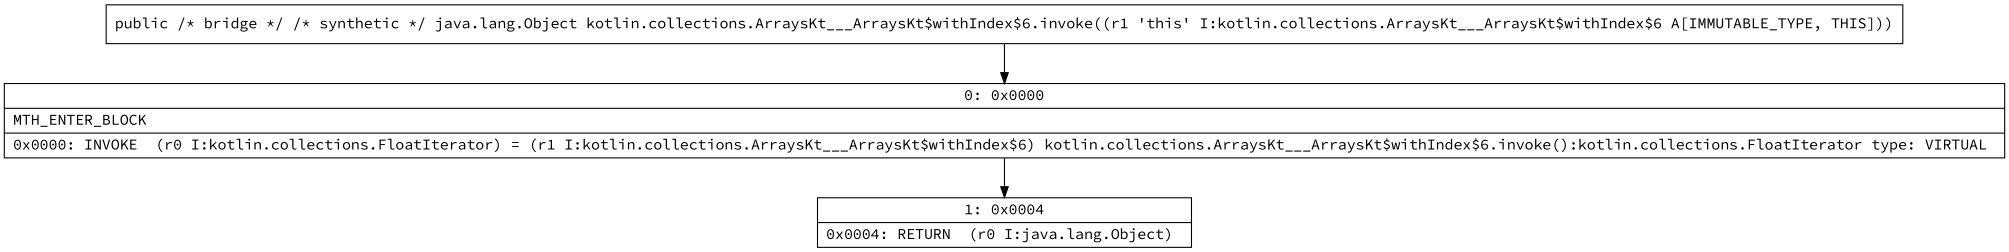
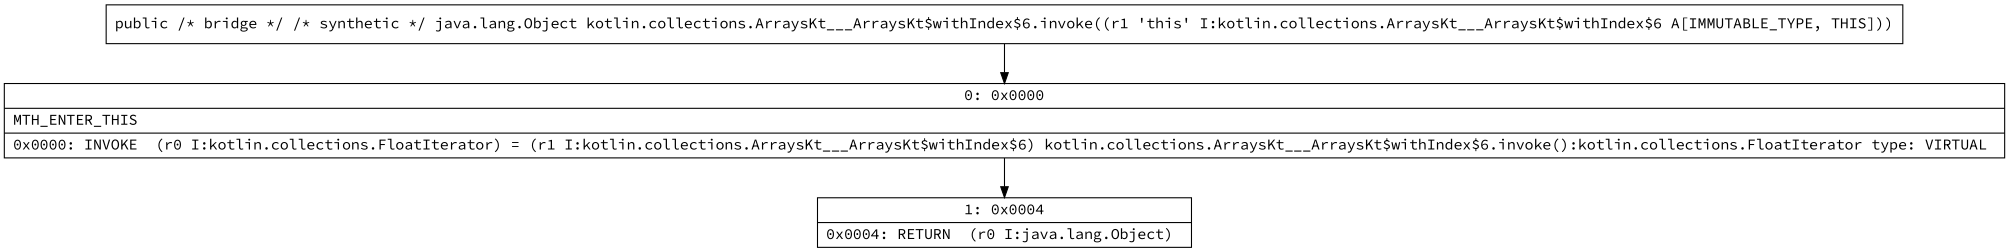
(80, 120) -> (75, 120)
